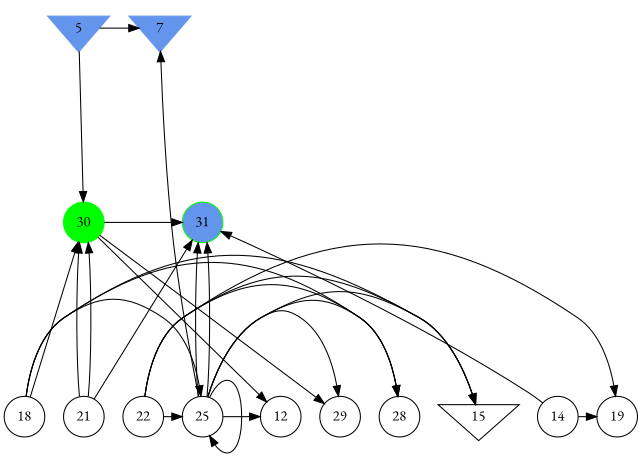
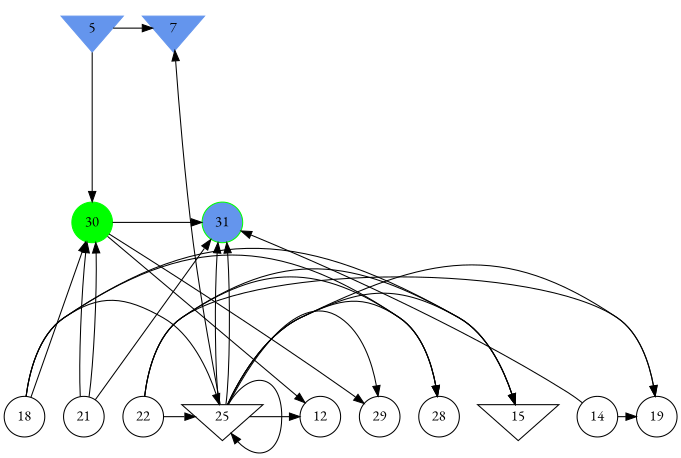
none -> (442, 268)
(203, 417) -> (222, 417)
